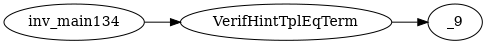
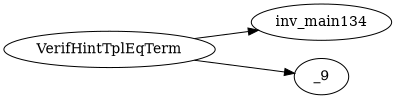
(157, 22) -> (221, 35)
